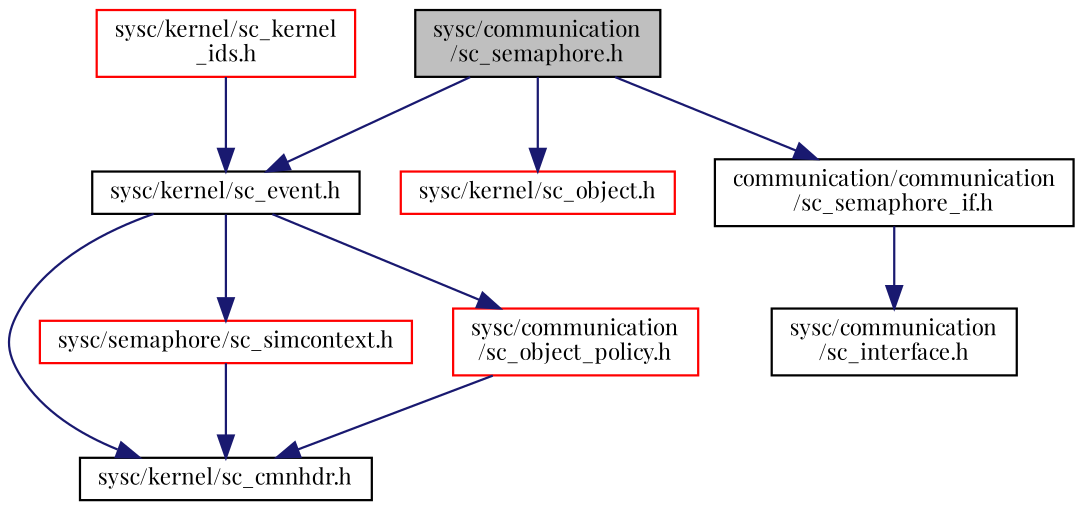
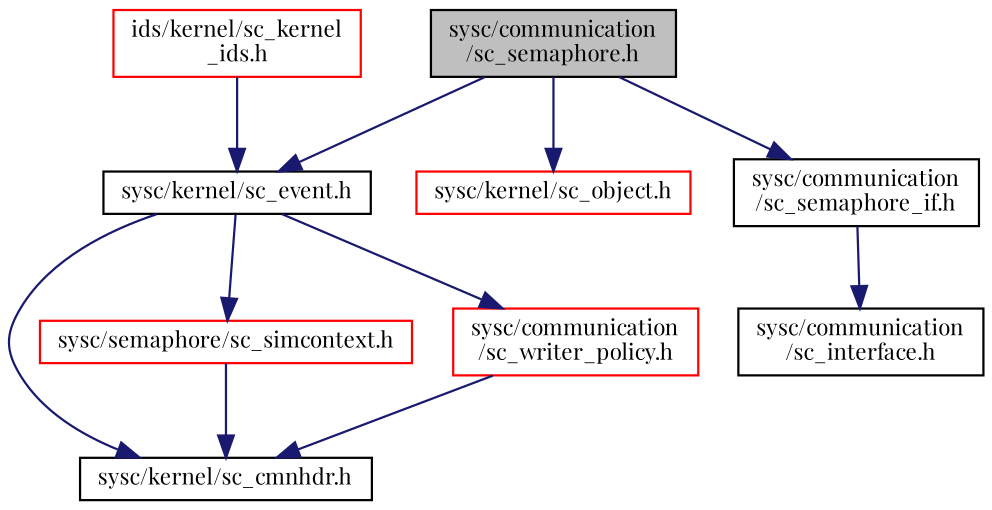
(226, 43) -> (237, 43)
(894, 193) -> (856, 193)
(576, 342) -> (576, 342)
